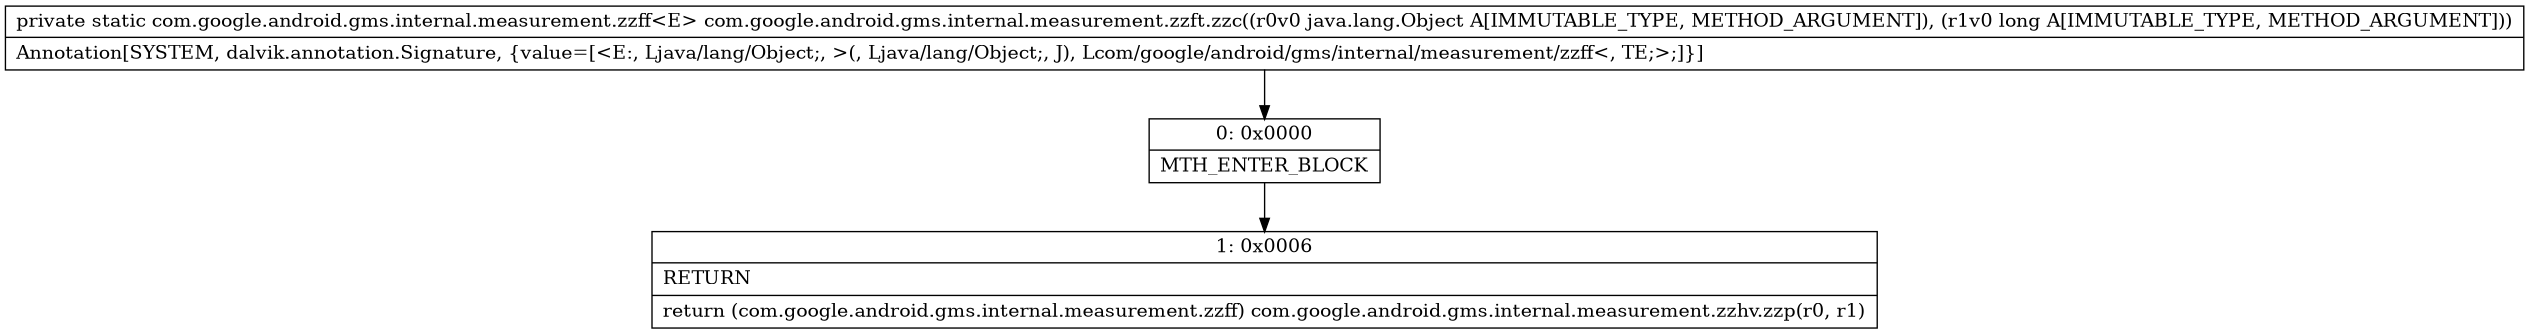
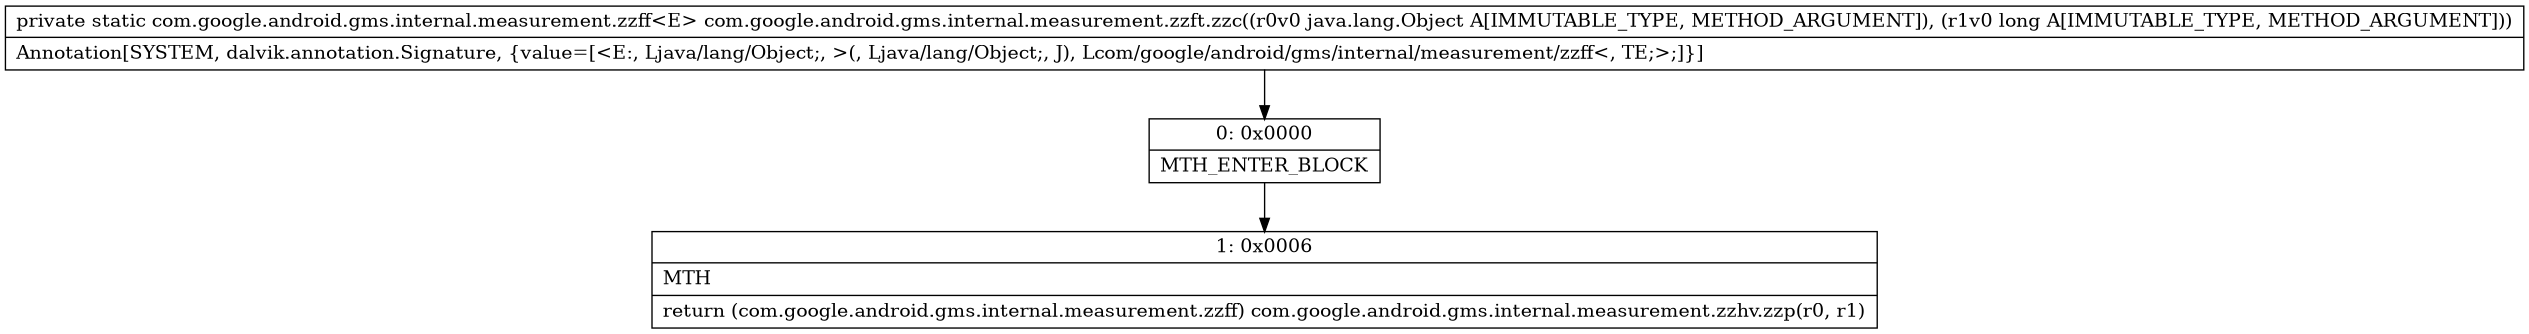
(707, 278) -> (687, 278)
